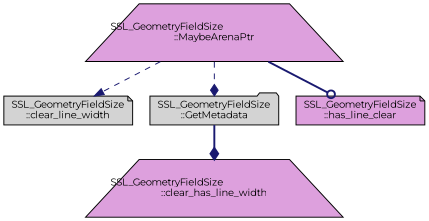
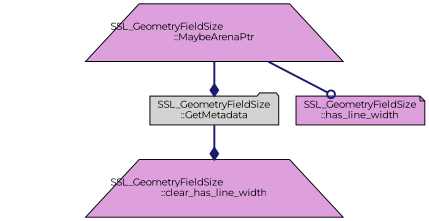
(214, 73) -> (214, 73)
(68, 111) -> none
(360, 111) -> (360, 111)
